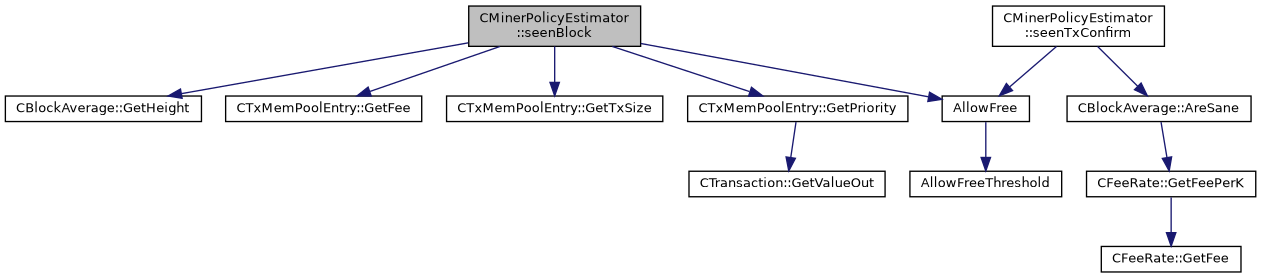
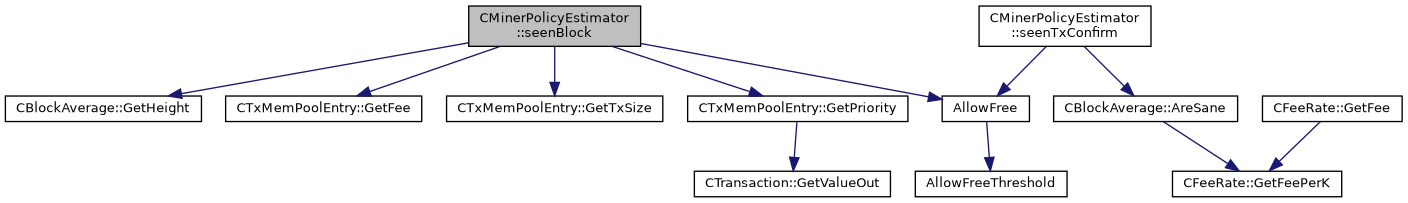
(1171, 215) -> (1300, 142)
